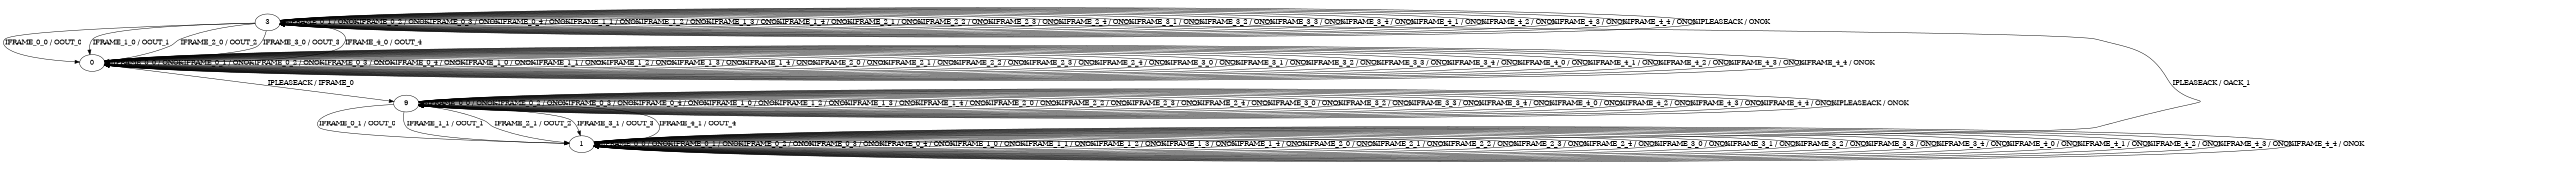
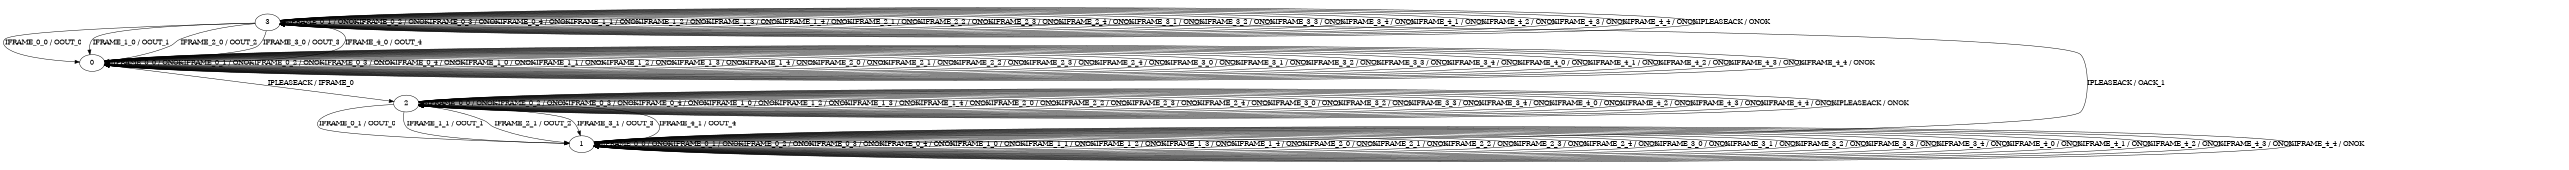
(2058, 37) -> (1952, 41)
(406, 104) -> (406, 104)
